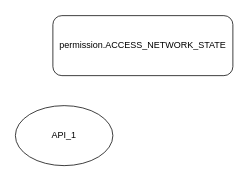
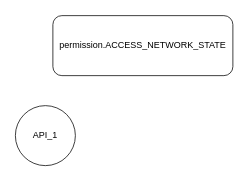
(64, 135) -> (45, 135)
